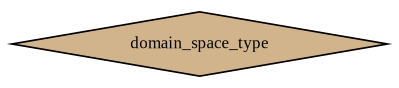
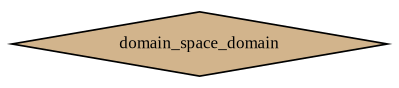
(200, 44) -> (200, 44)
